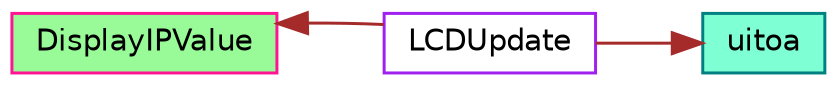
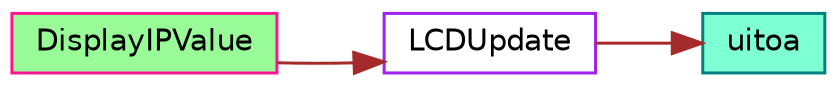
(346, 23) -> (316, 63)
